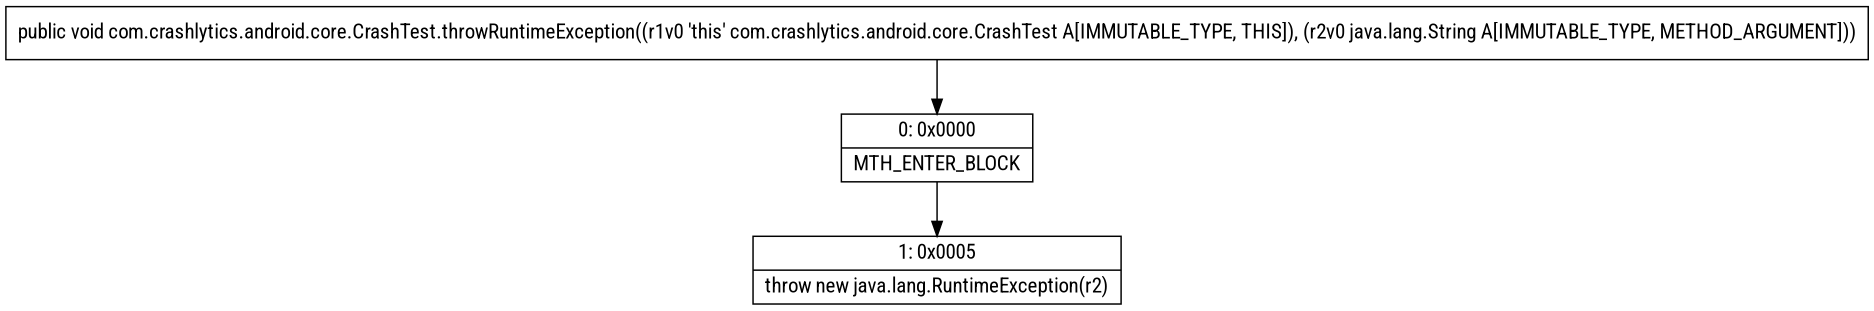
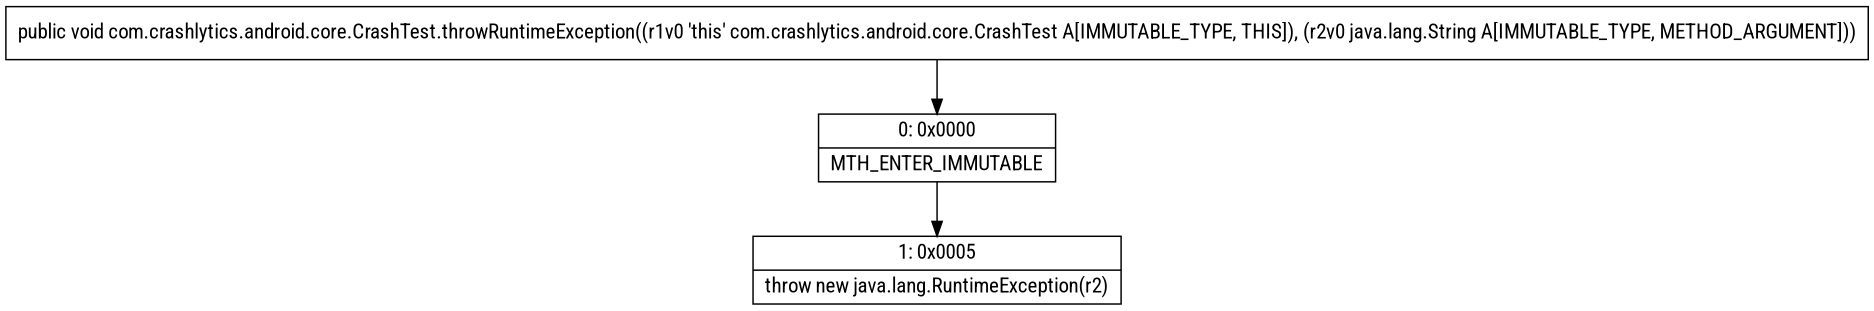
(937, 164) -> (937, 164)
